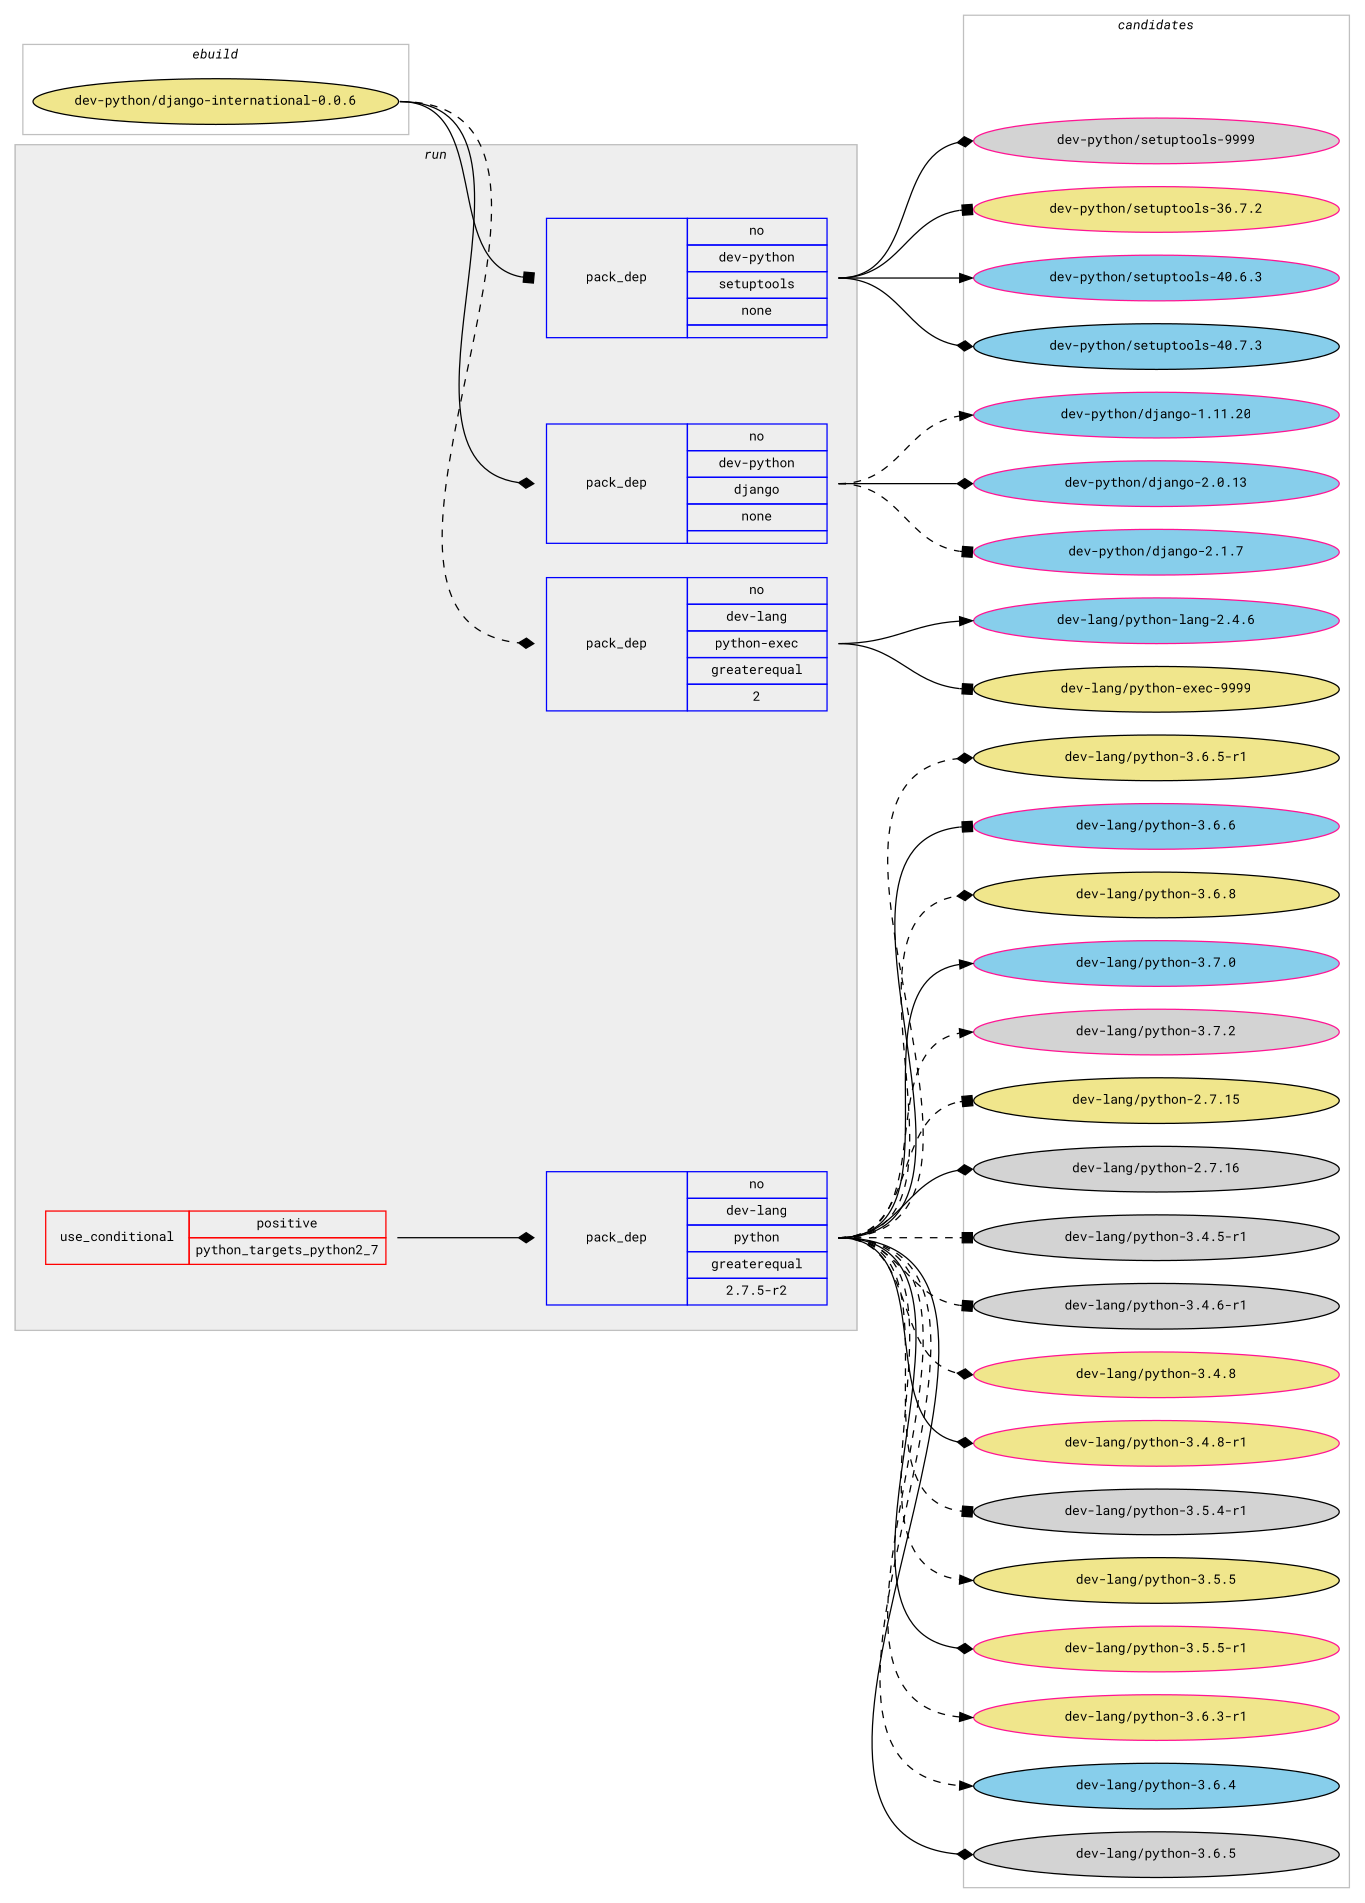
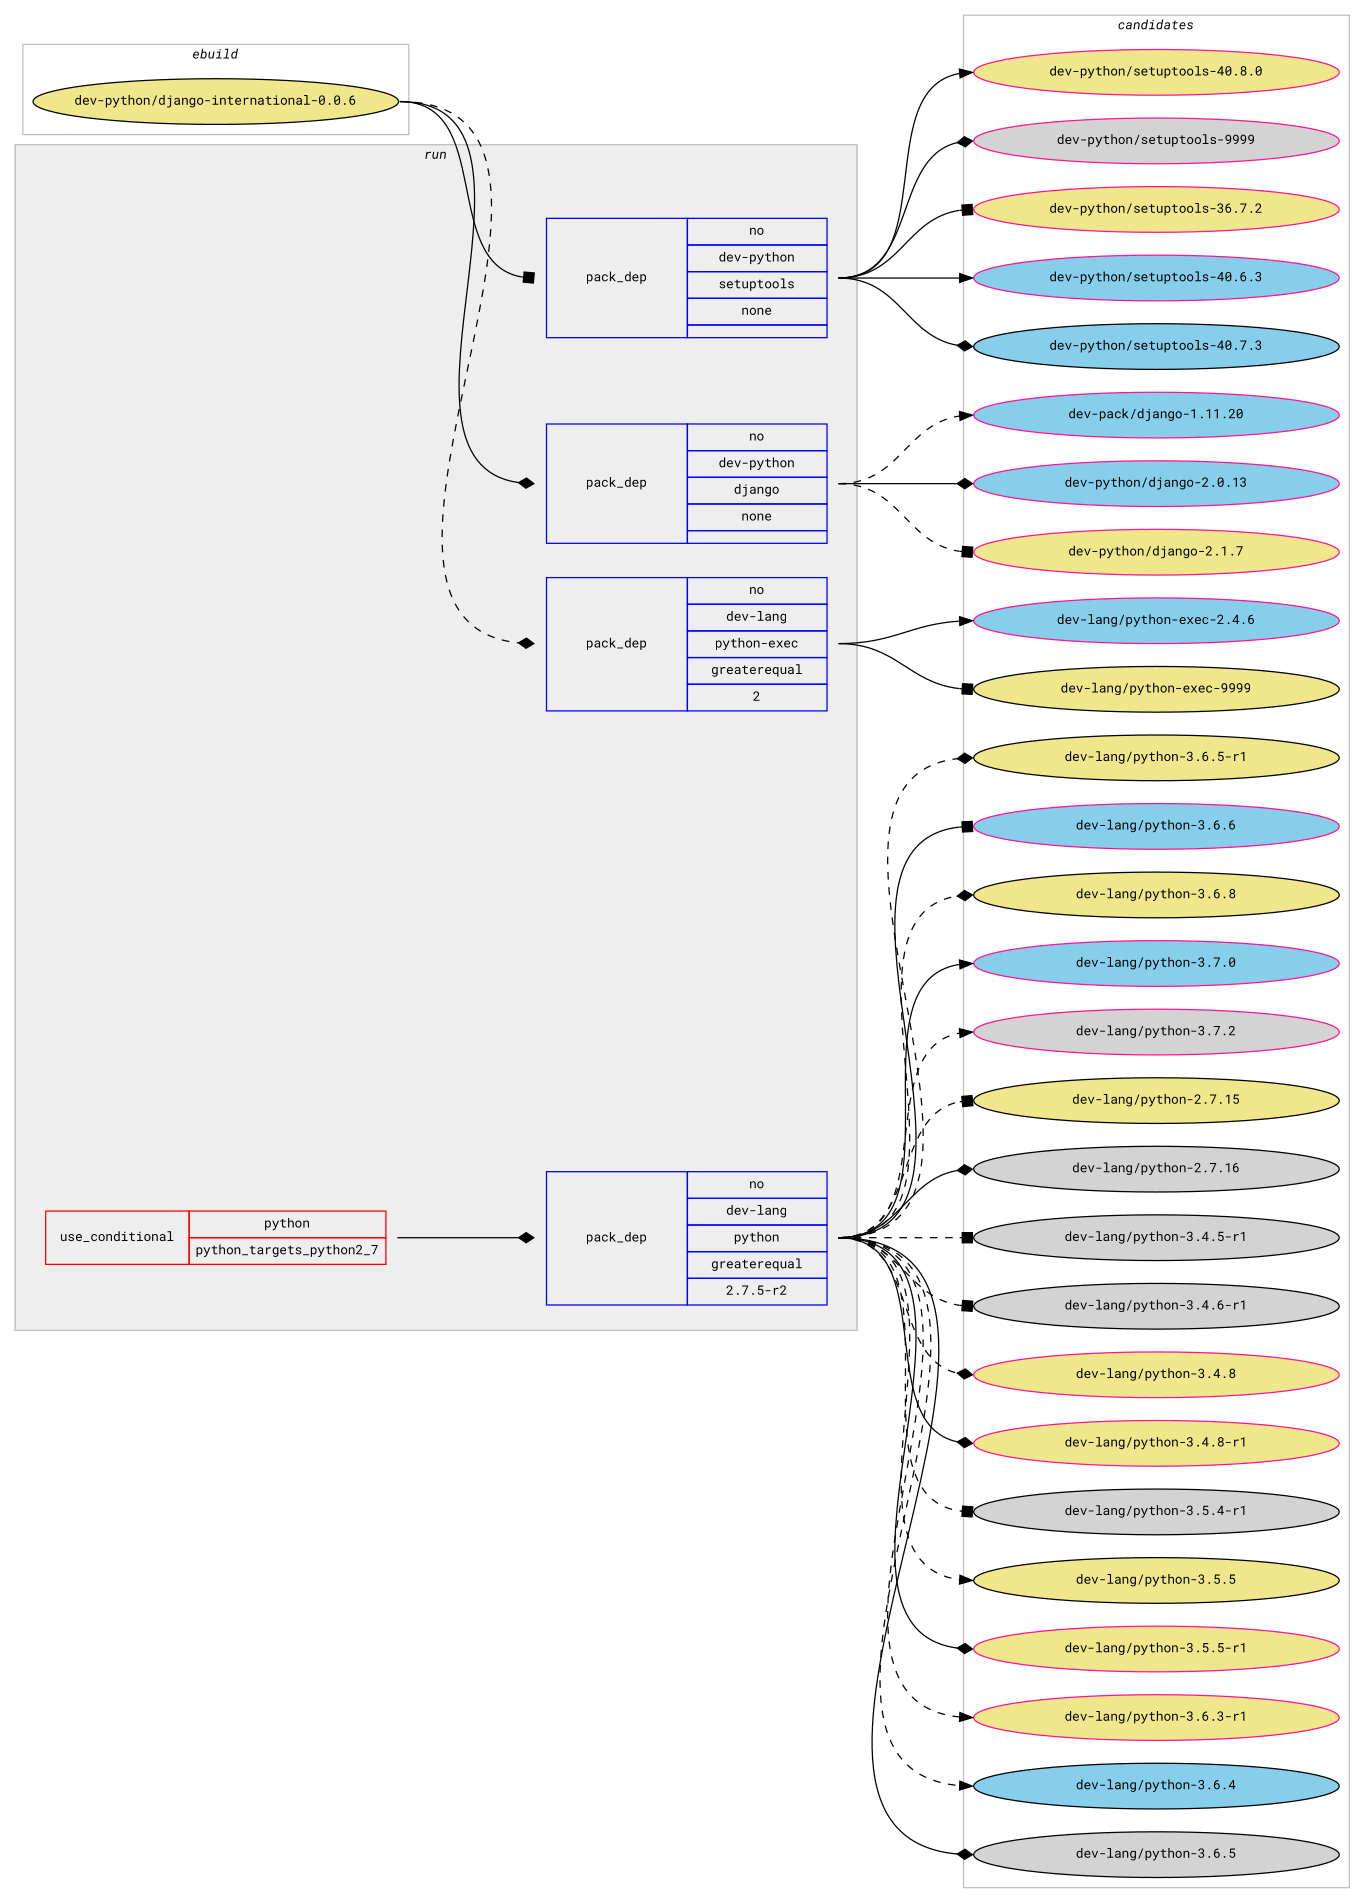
none -> (1156, 72)
(1156, 415) -> (1156, 415)
(1156, 552) -> (1156, 552)
(1156, 621) -> (1156, 621)
(288, 1224) -> (288, 1224)
